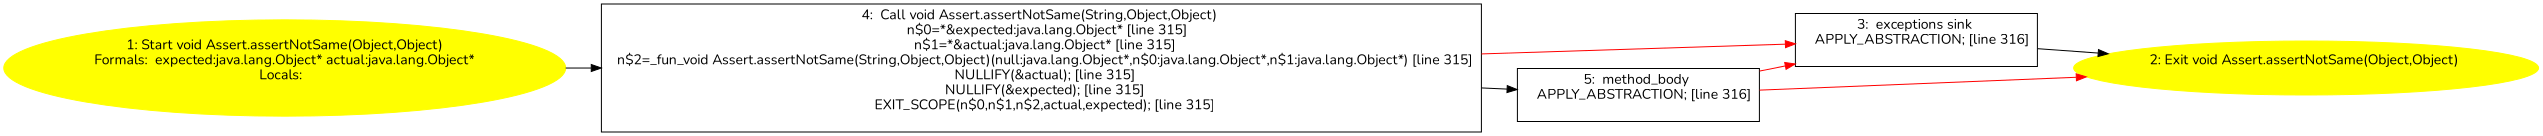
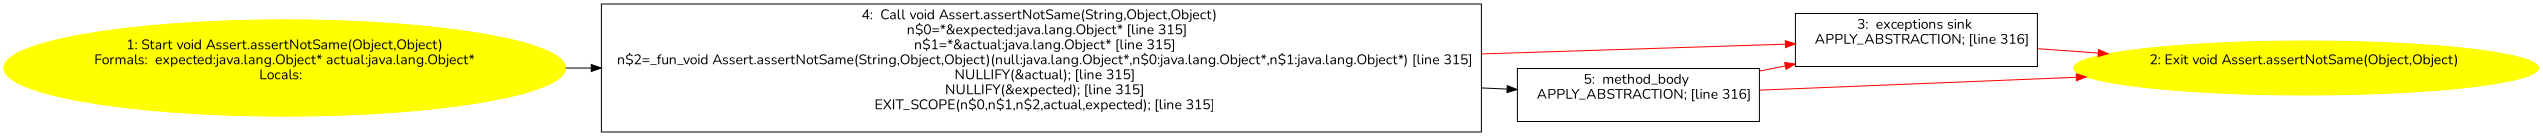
(2068, 51) -> (2068, 51)
